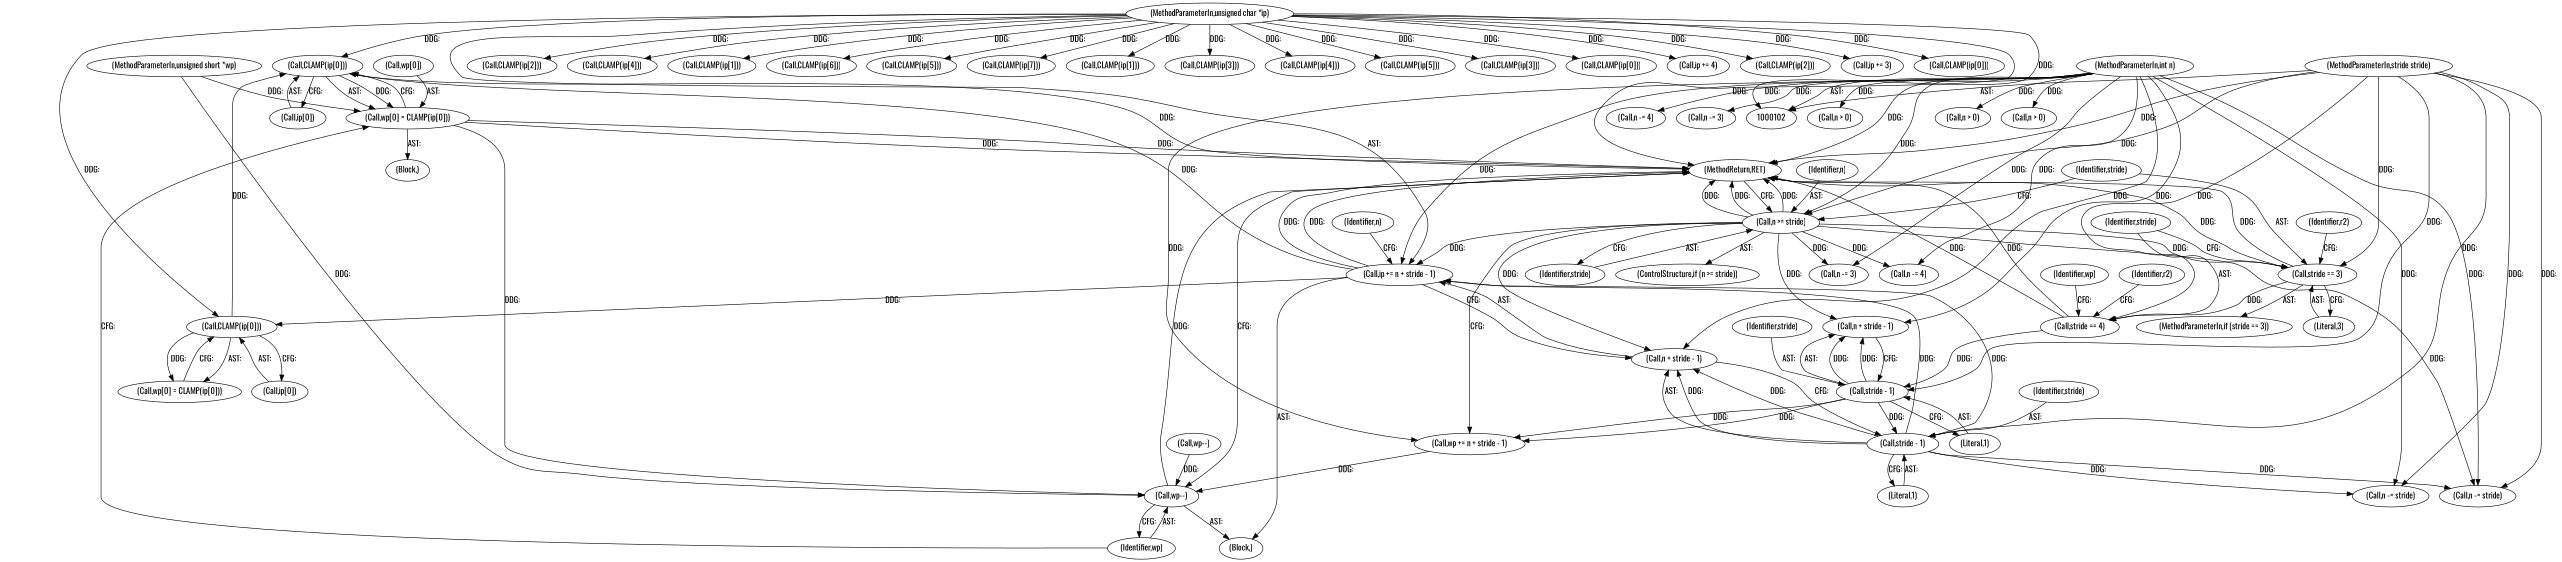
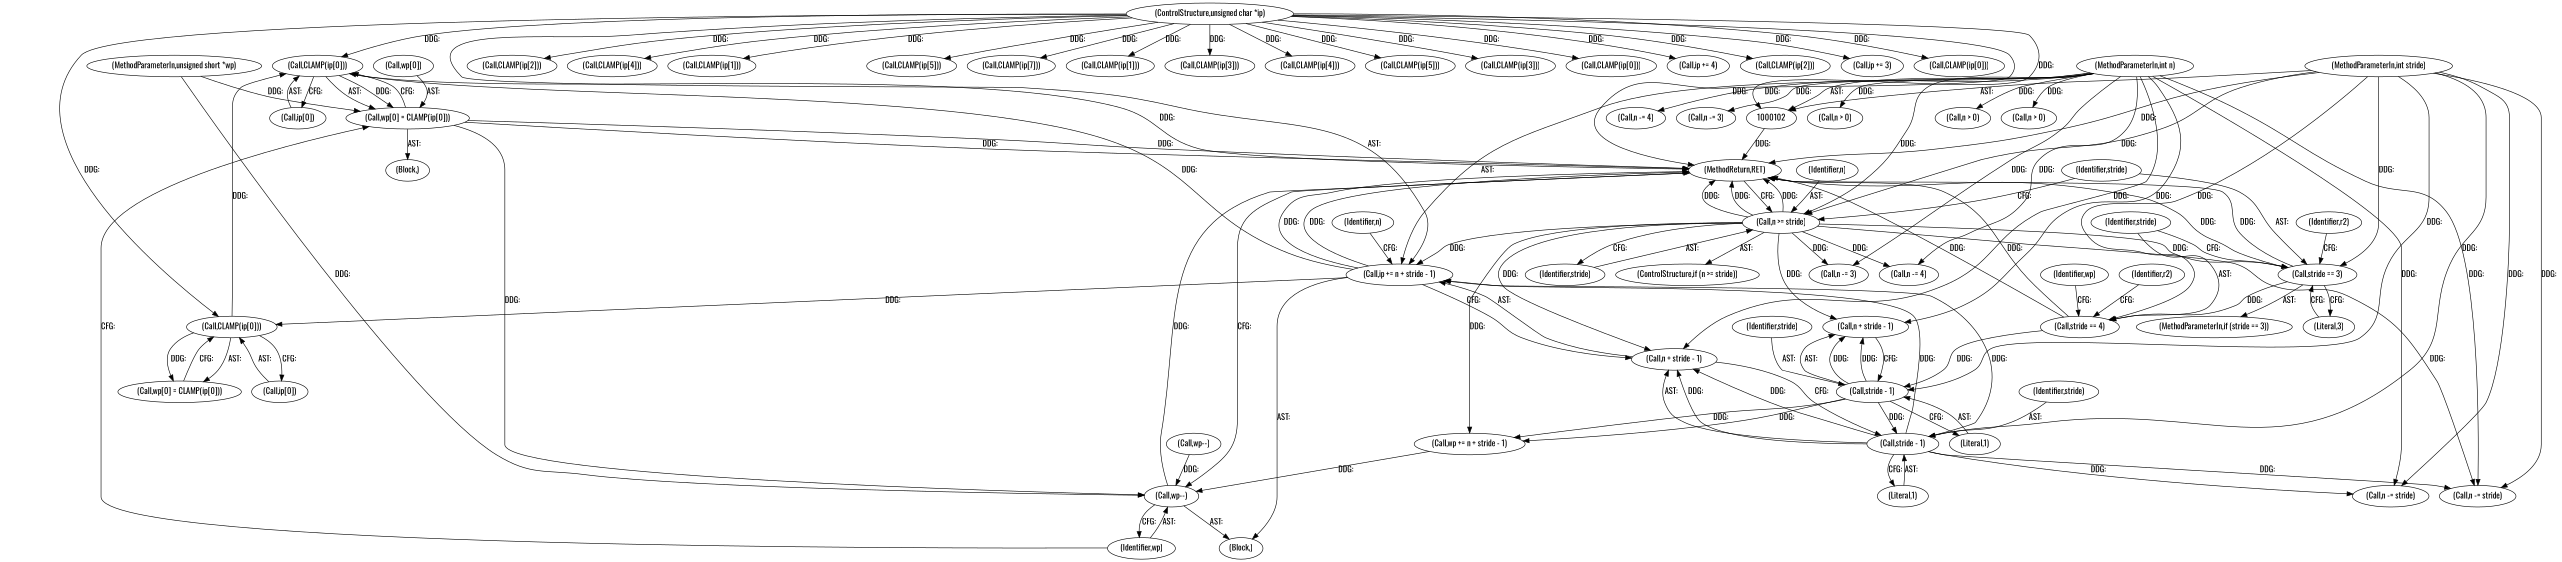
(1210, 14) -> (1210, 14)
(811, 66) -> none
(2379, 66) -> (2379, 66)
(1907, 89) -> (1755, 142)
(1406, 101) -> none
(1489, 170) -> (1489, 170)
(2319, 301) -> (2319, 301)
(1478, 327) -> (1478, 327)
